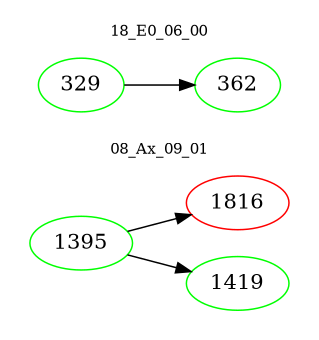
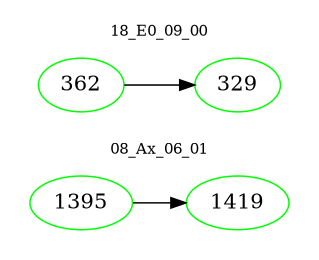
(159, 32) -> (159, 32)
(152, 85) -> (152, 85)
(159, 150) -> (159, 150)
(238, 203) -> none
